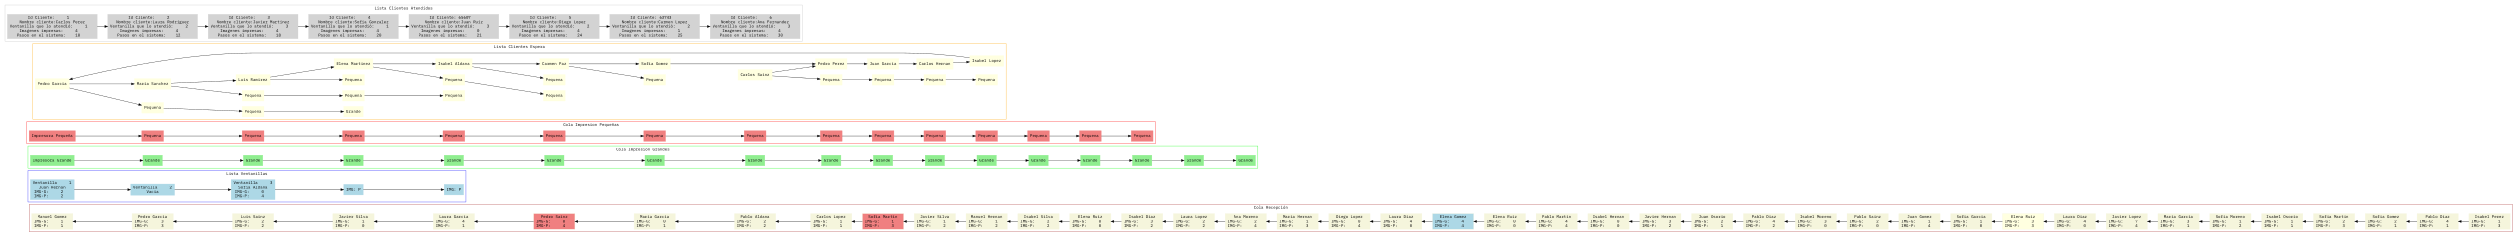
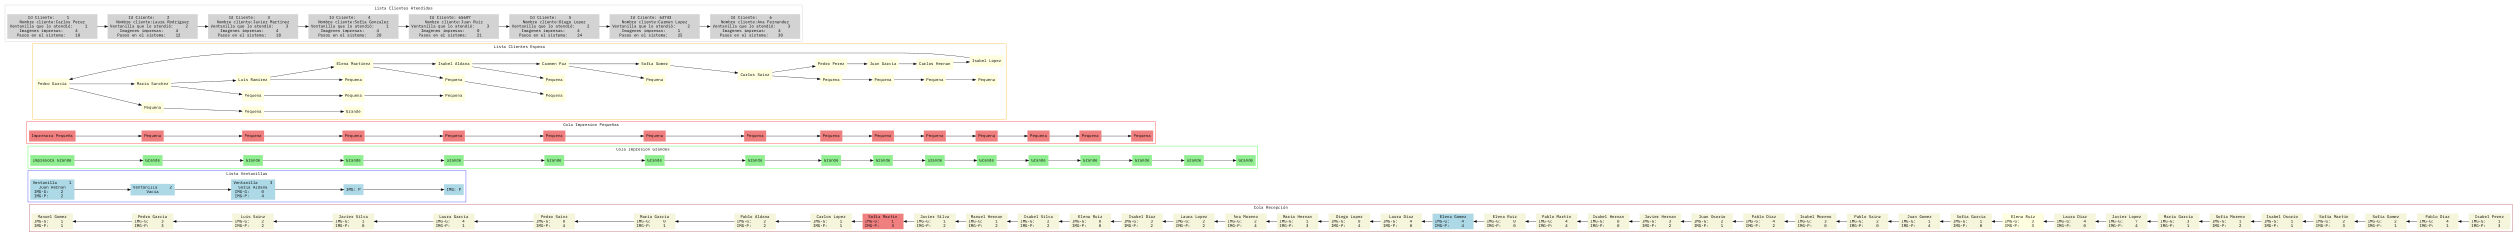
(741, 64) -> (703, 69)
(554, 221) -> (554, 221)
